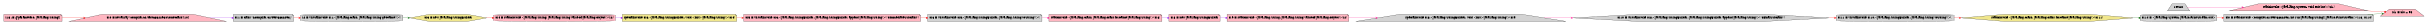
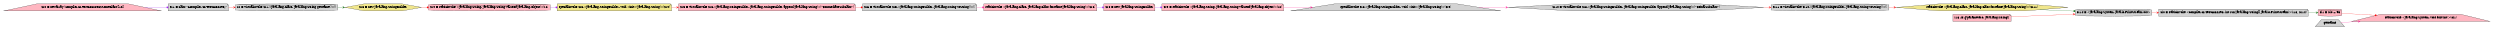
(2179, 7) -> (2330, 23)
(2376, 11) -> (2358, 14)
(2402, 13) -> (2330, 13)
(73, 18) -> (2042, 15)
